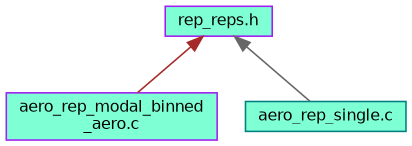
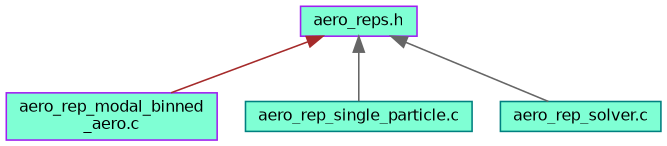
(219, 21) -> (359, 21)
(326, 116) -> (581, 116)
none -> (359, 116)
